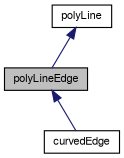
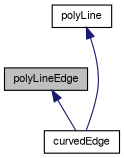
(61, 53) -> (98, 85)
